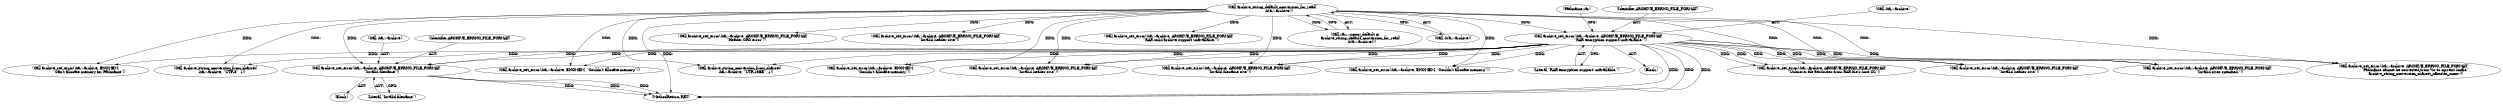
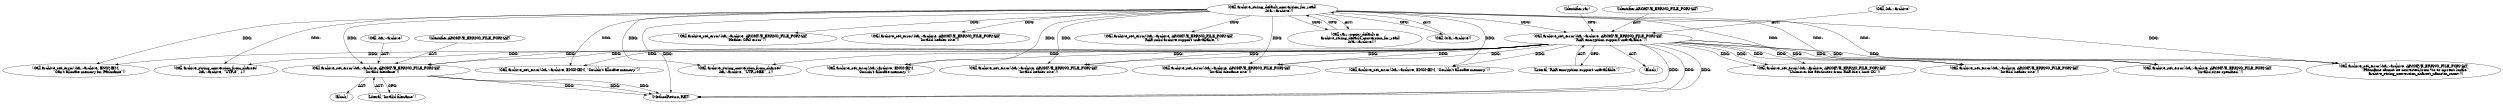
(1577, 9) -> (1577, 9)
